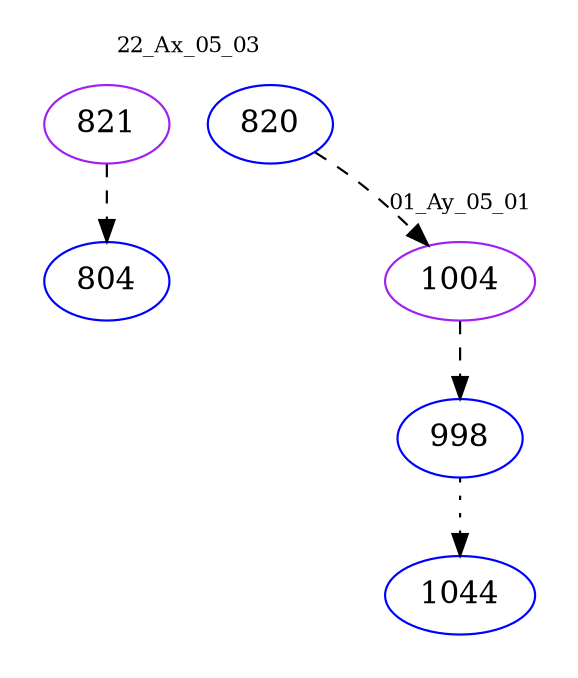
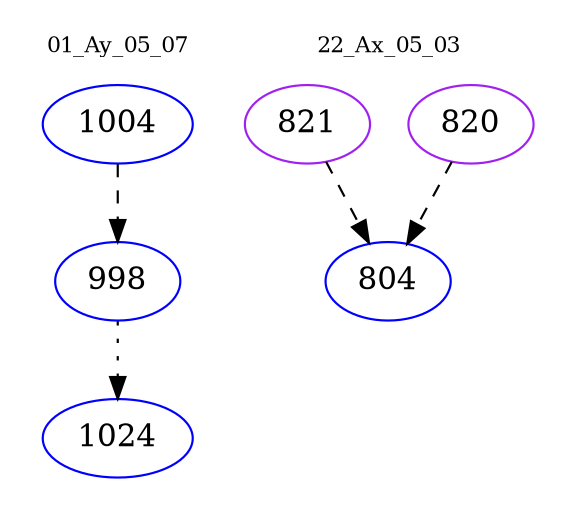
(270, 124) -> (471, 124)
(382, 202) -> (435, 193)
(460, 204) -> (118, 47)
(460, 281) -> (118, 124)
(460, 595) -> (118, 438)
